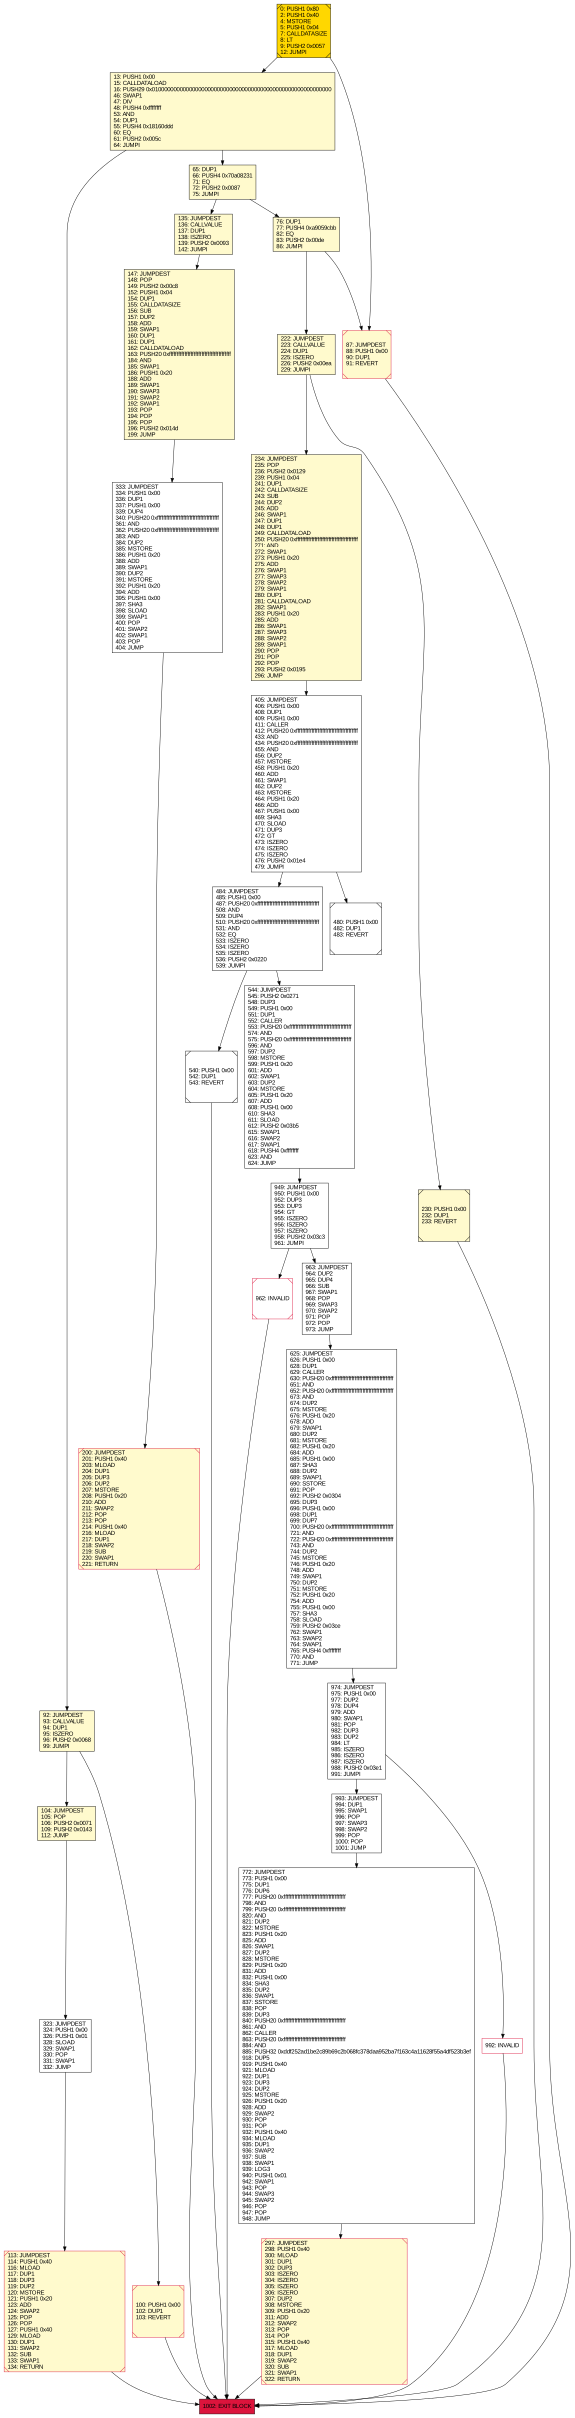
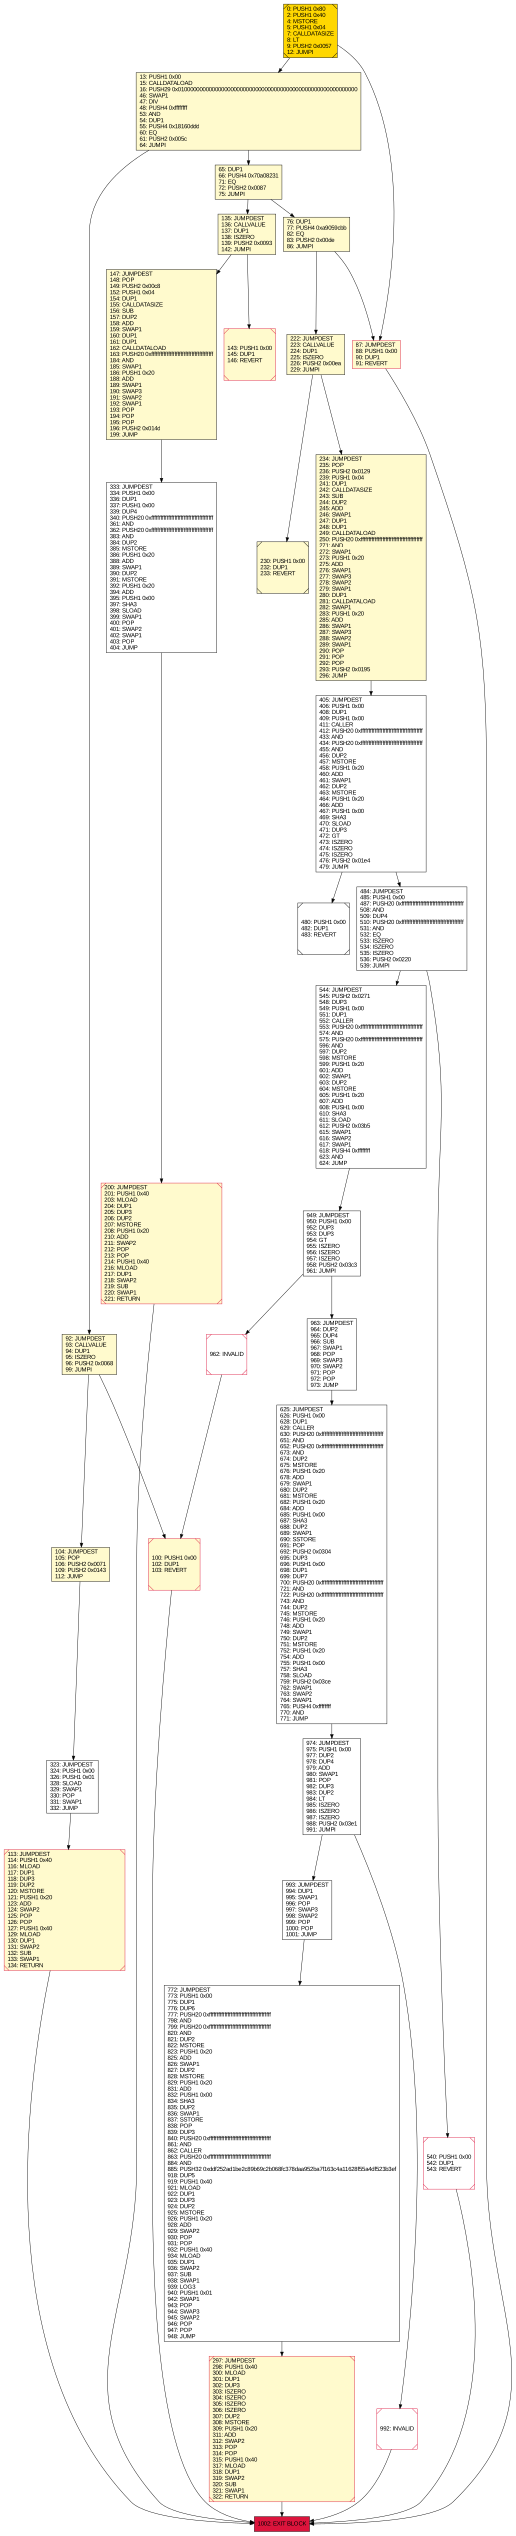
none -> (250, 355)
(367, 355) -> (376, 355)
(211, 1077) -> (449, 2163)
(227, 1856) -> (202, 1455)
(534, 1921) -> none
(502, 2046) -> (397, 2429)
